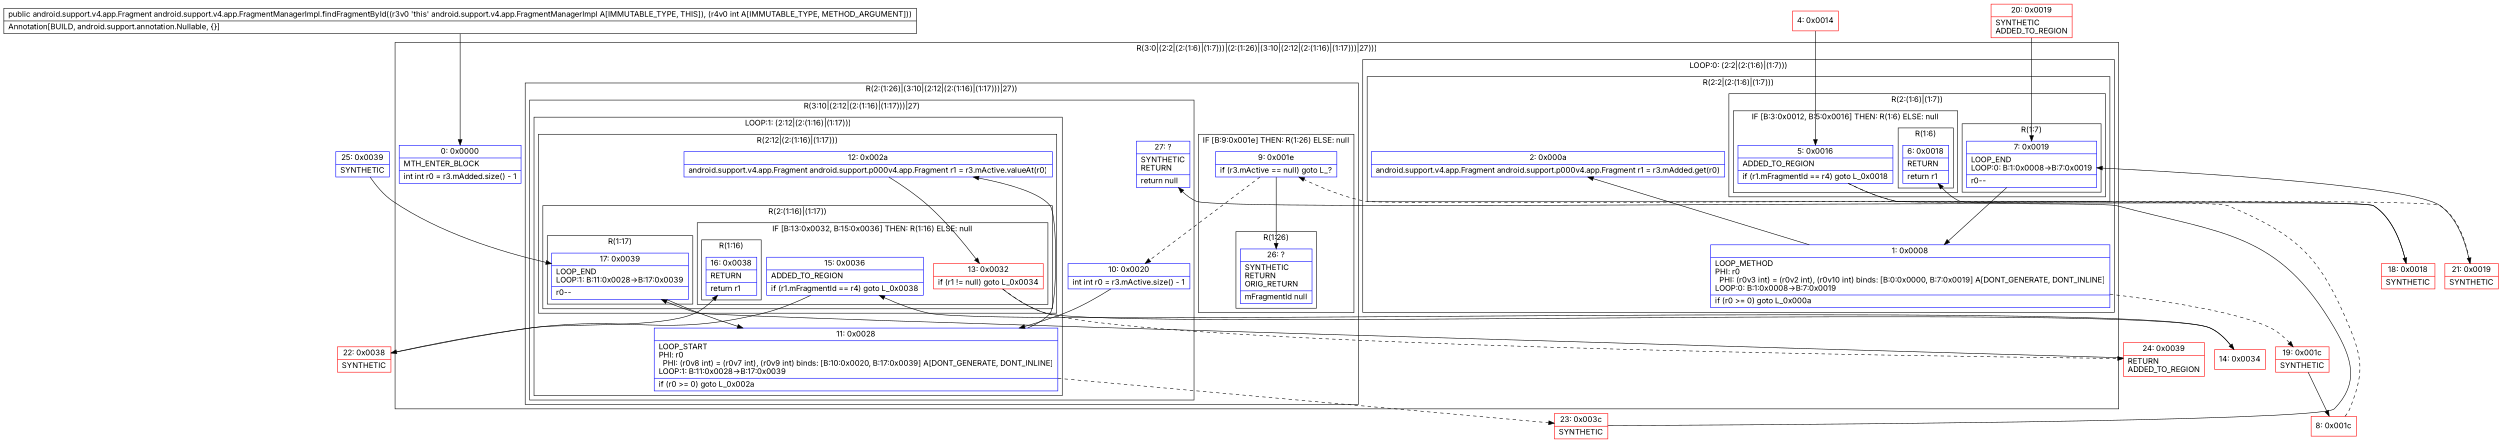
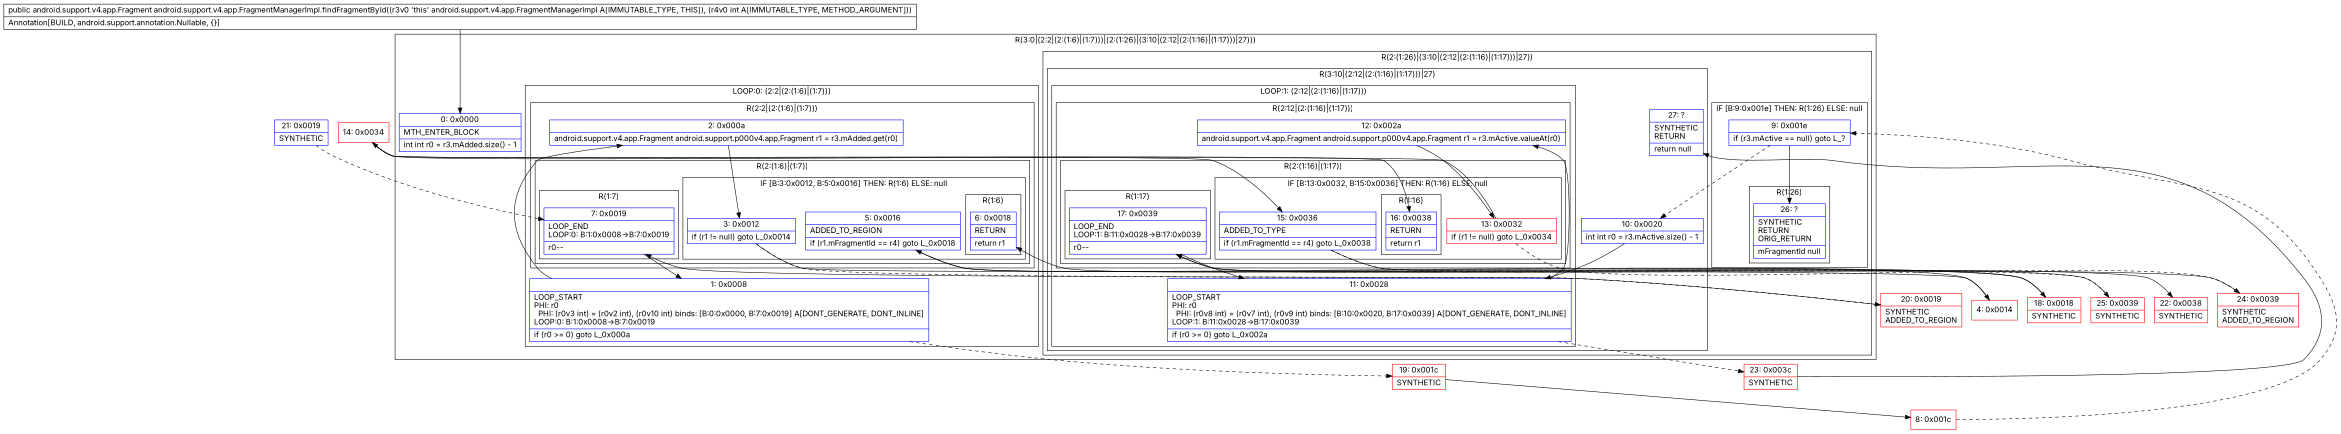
(363, 164) -> (2118, 310)
(2306, 182) -> (424, 190)
(2173, 202) -> none
none -> (741, 231)
(1744, 264) -> (559, 297)
none -> (1719, 271)
(807, 276) -> (1255, 231)
(2472, 276) -> (301, 133)
(554, 326) -> (903, 157)
(2144, 361) -> (2244, 312)
